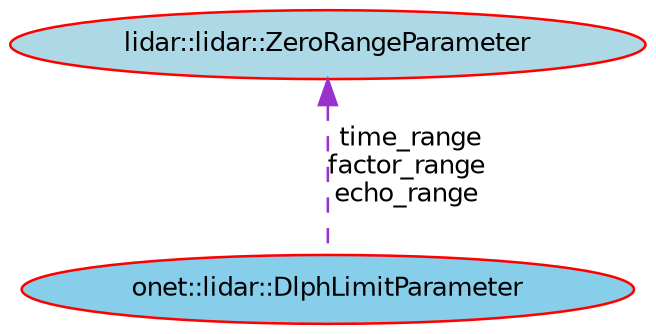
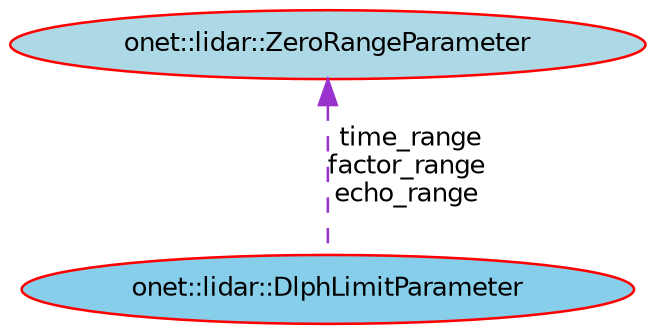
(328, 45) -> (328, 45)
